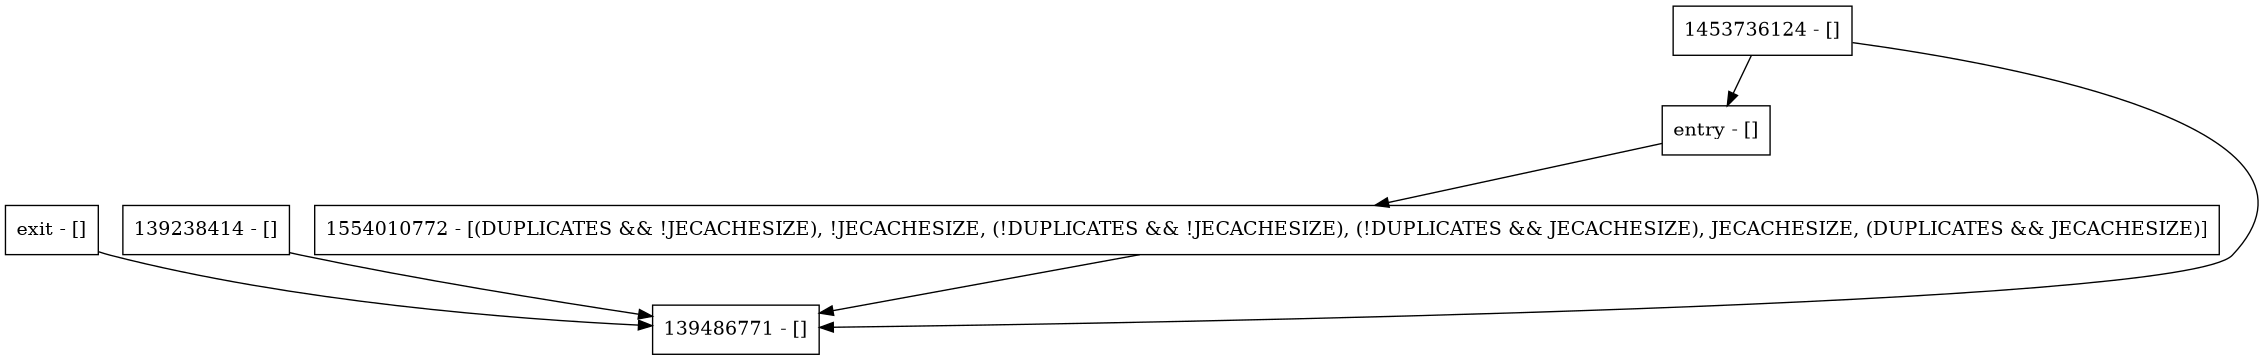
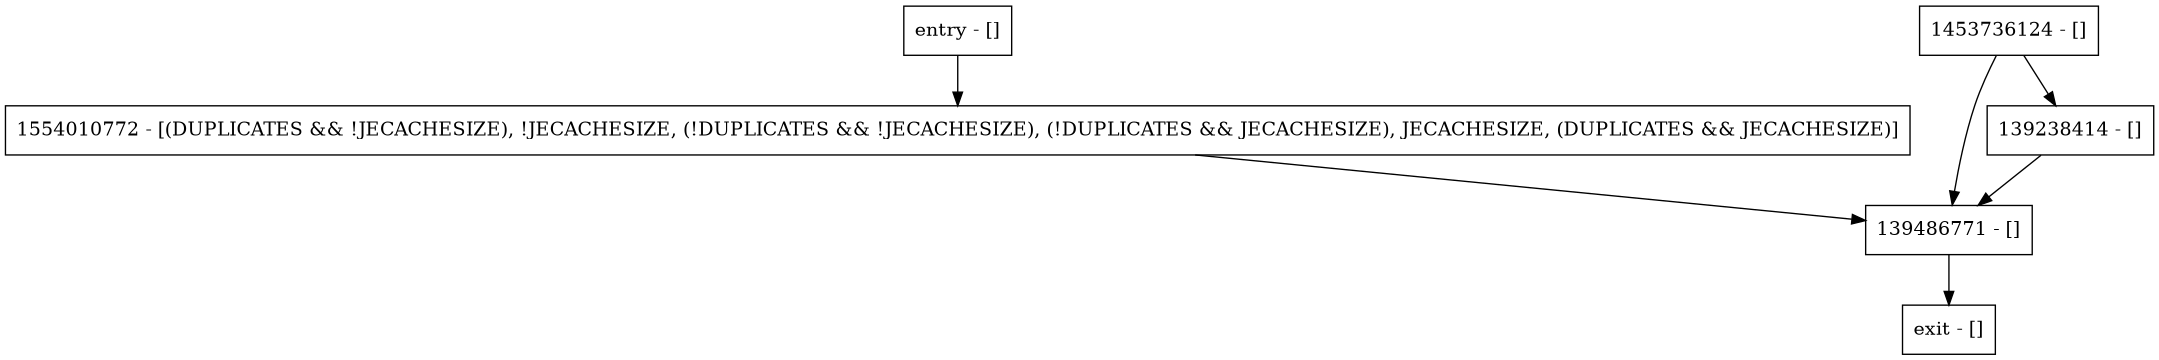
(1742, 74) -> (2036, 75)
(367, 302) -> (1949, 273)
